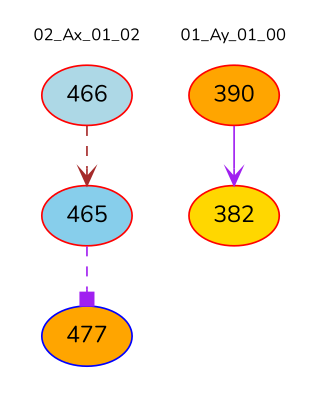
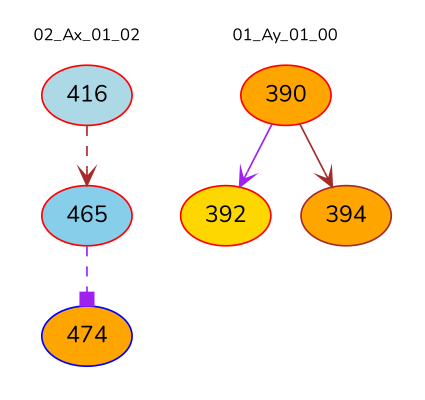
(87, 95) -> (87, 95)
(234, 216) -> (226, 216)
none -> (346, 216)
(87, 336) -> (87, 336)
